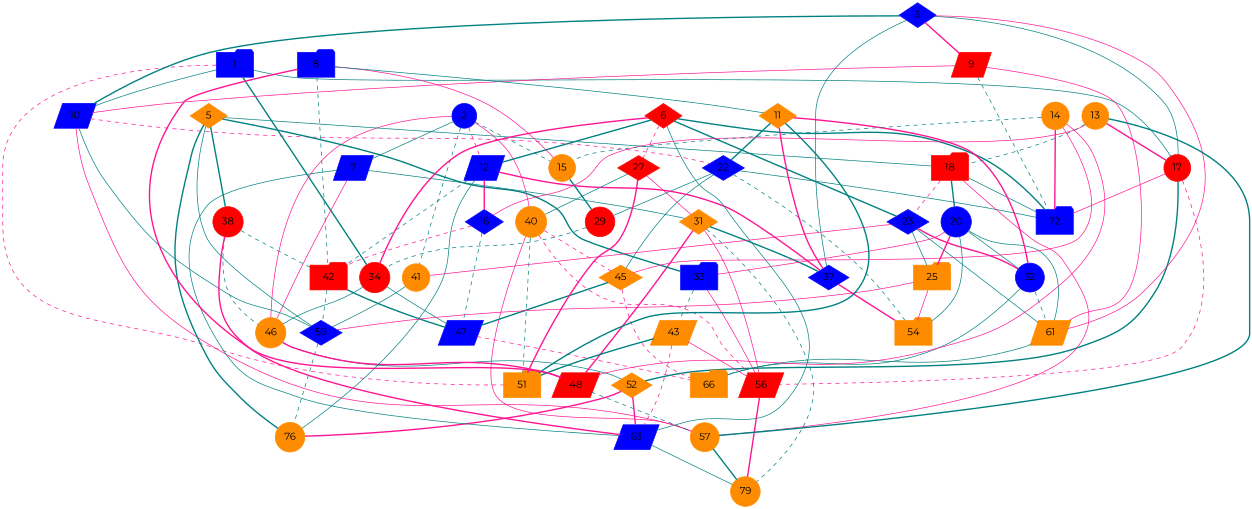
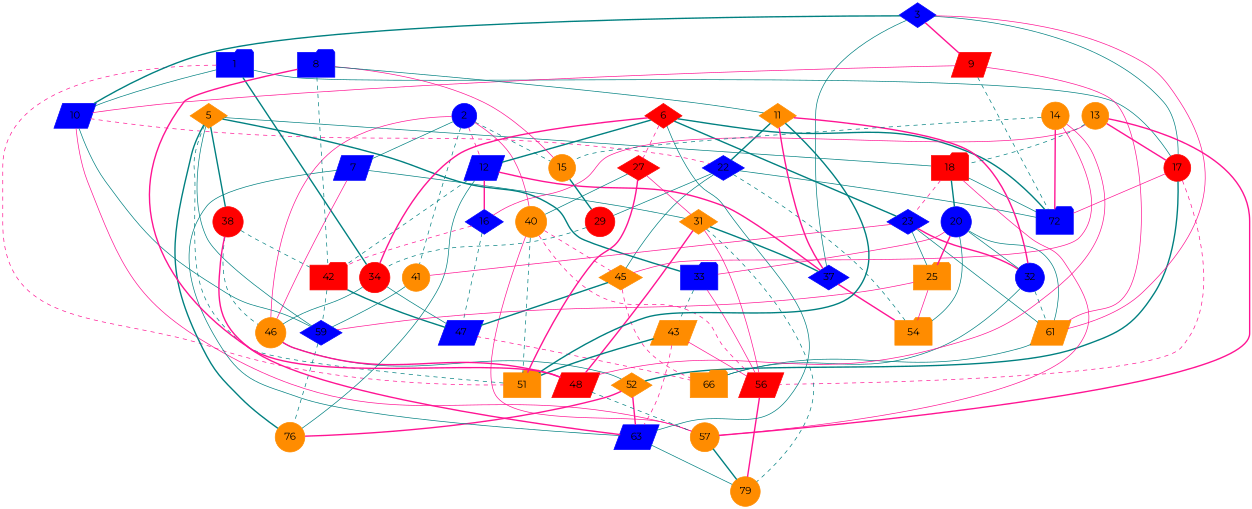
none -> (211, 309)
(1139, 381) -> (1139, 381)
